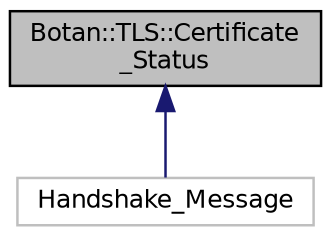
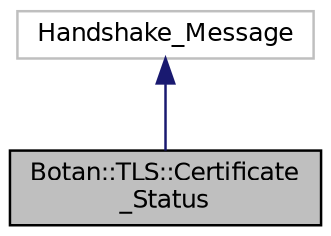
(166, 144) -> (166, 117)
